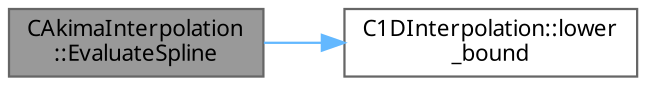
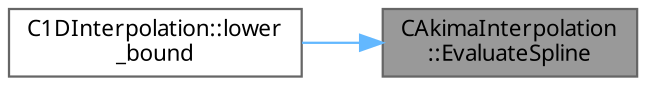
(293, 43) -> (331, 43)
